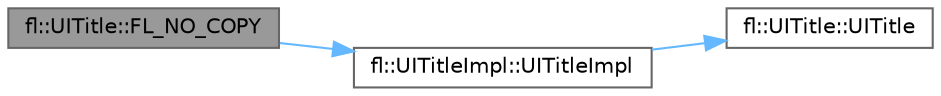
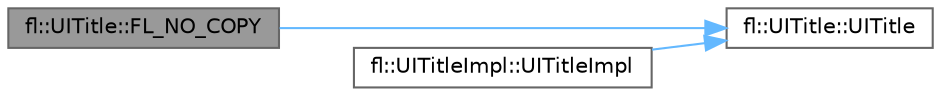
(306, 46) -> (492, 28)
